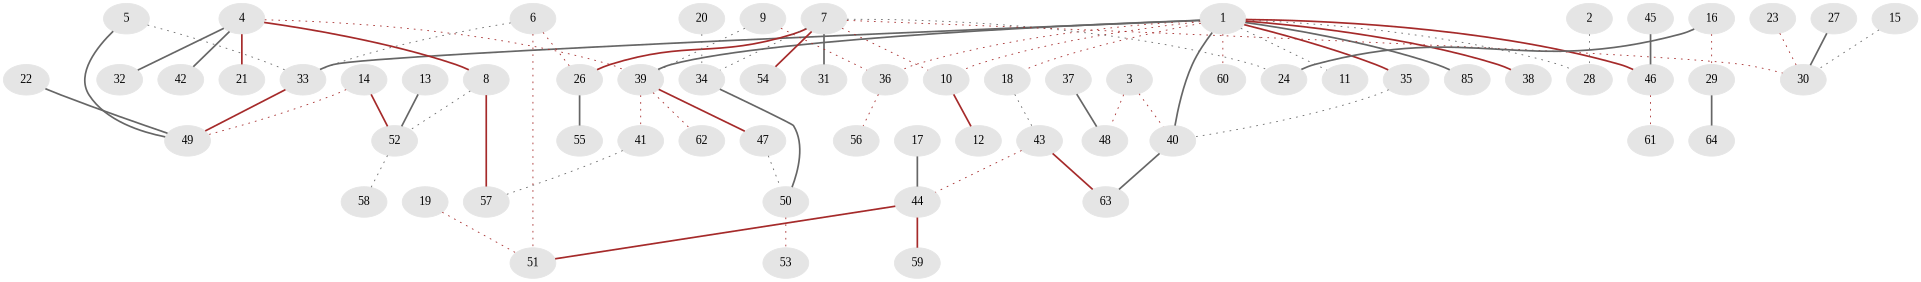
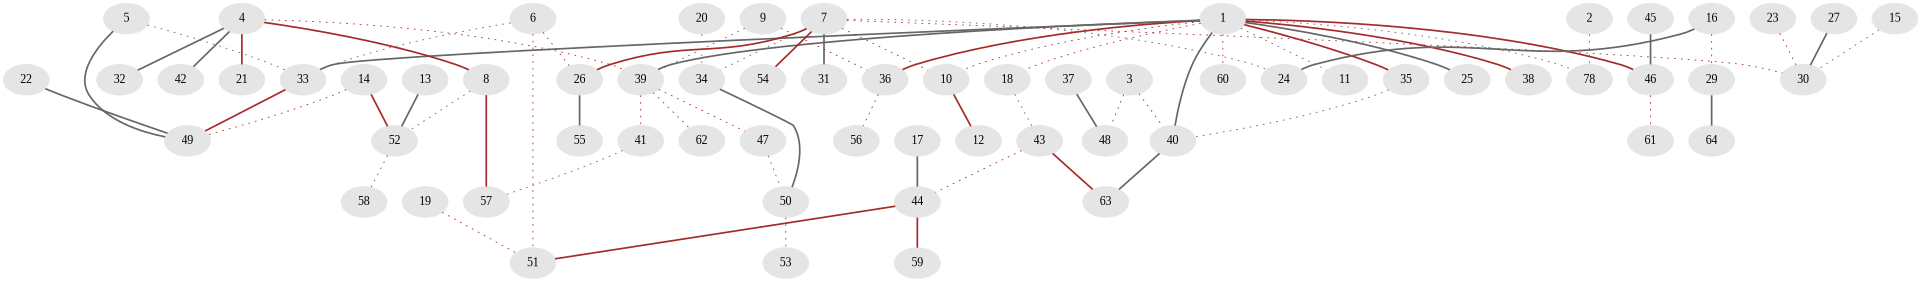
(1050, 36) -> (1050, 36)
(1467, 80) -> (1467, 80)
(1589, 80) -> (1589, 80)
(702, 110) -> (702, 110)
